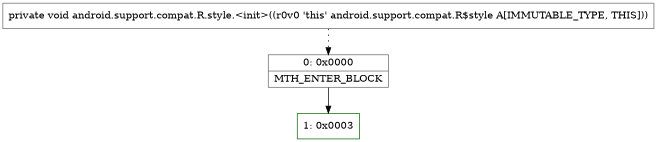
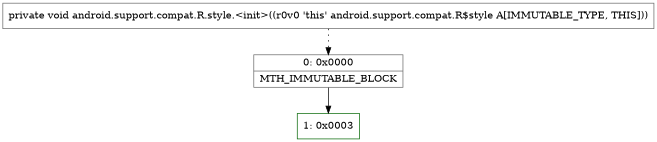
(328, 79) -> (328, 79)
